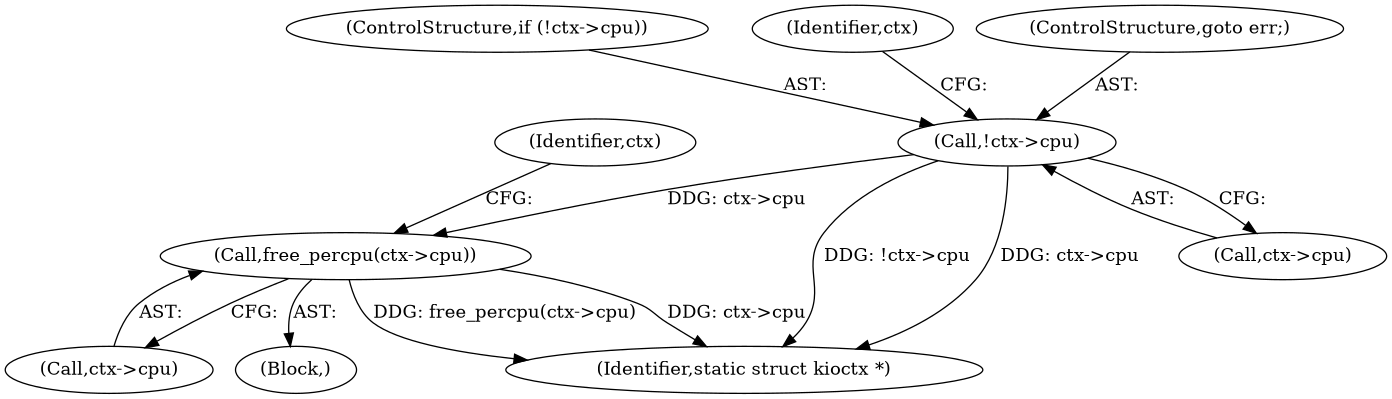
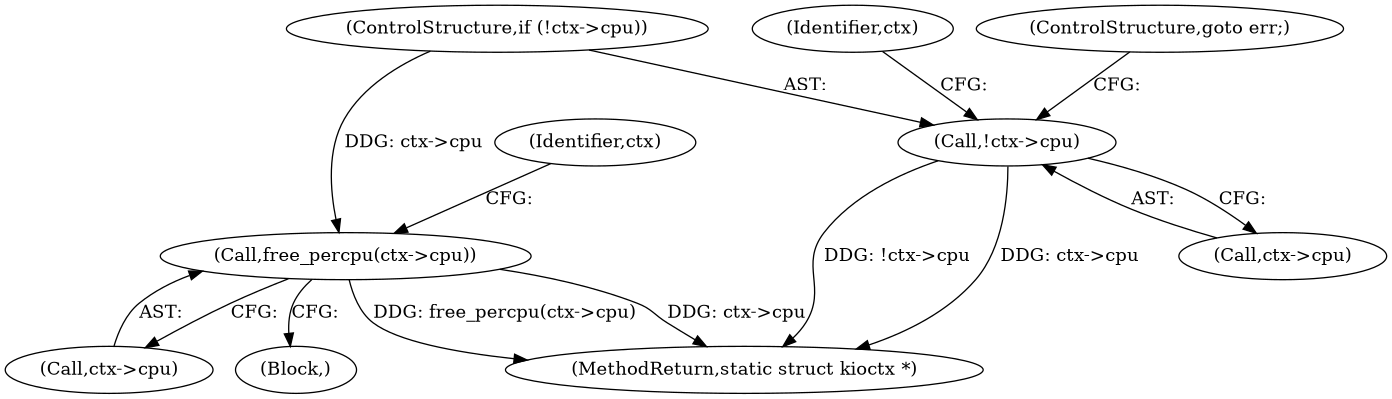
(1120, 86) -> (1120, 86)
(679, 188) -> (347, 115)
(318, 313) -> (318, 313)
(744, 370) -> (744, 370)
